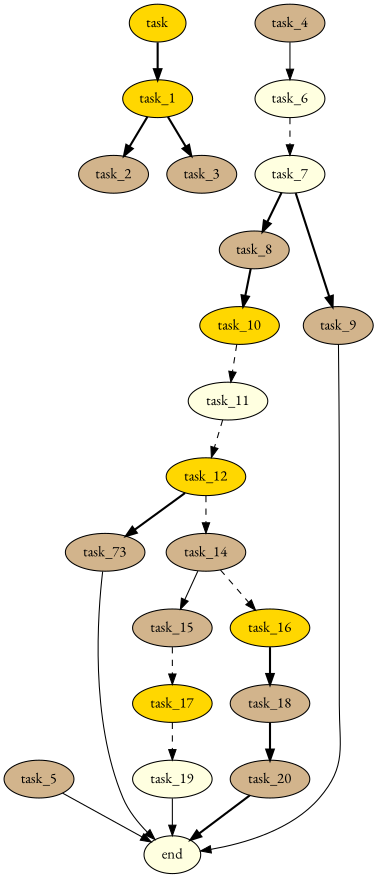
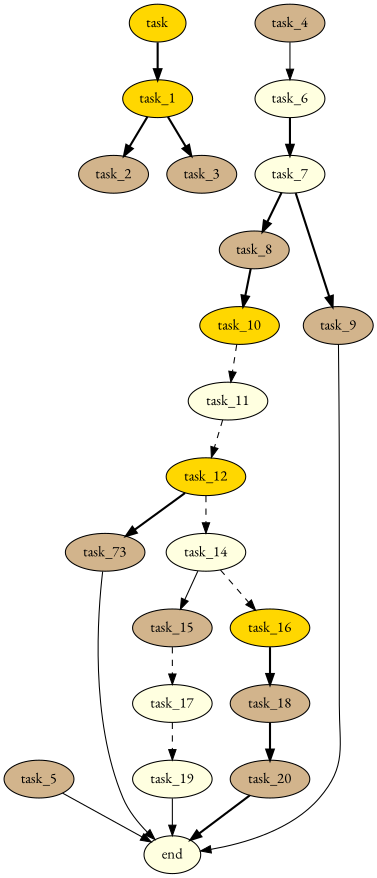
(290, 131) -> (290, 131)
(206, 552) -> (206, 552)
(172, 703) -> (172, 703)
